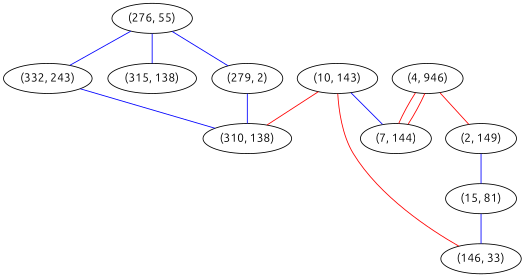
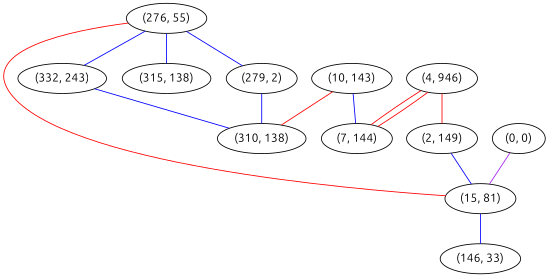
none -> (519, 139)
none -> (142, 154)
(378, 185) -> none
